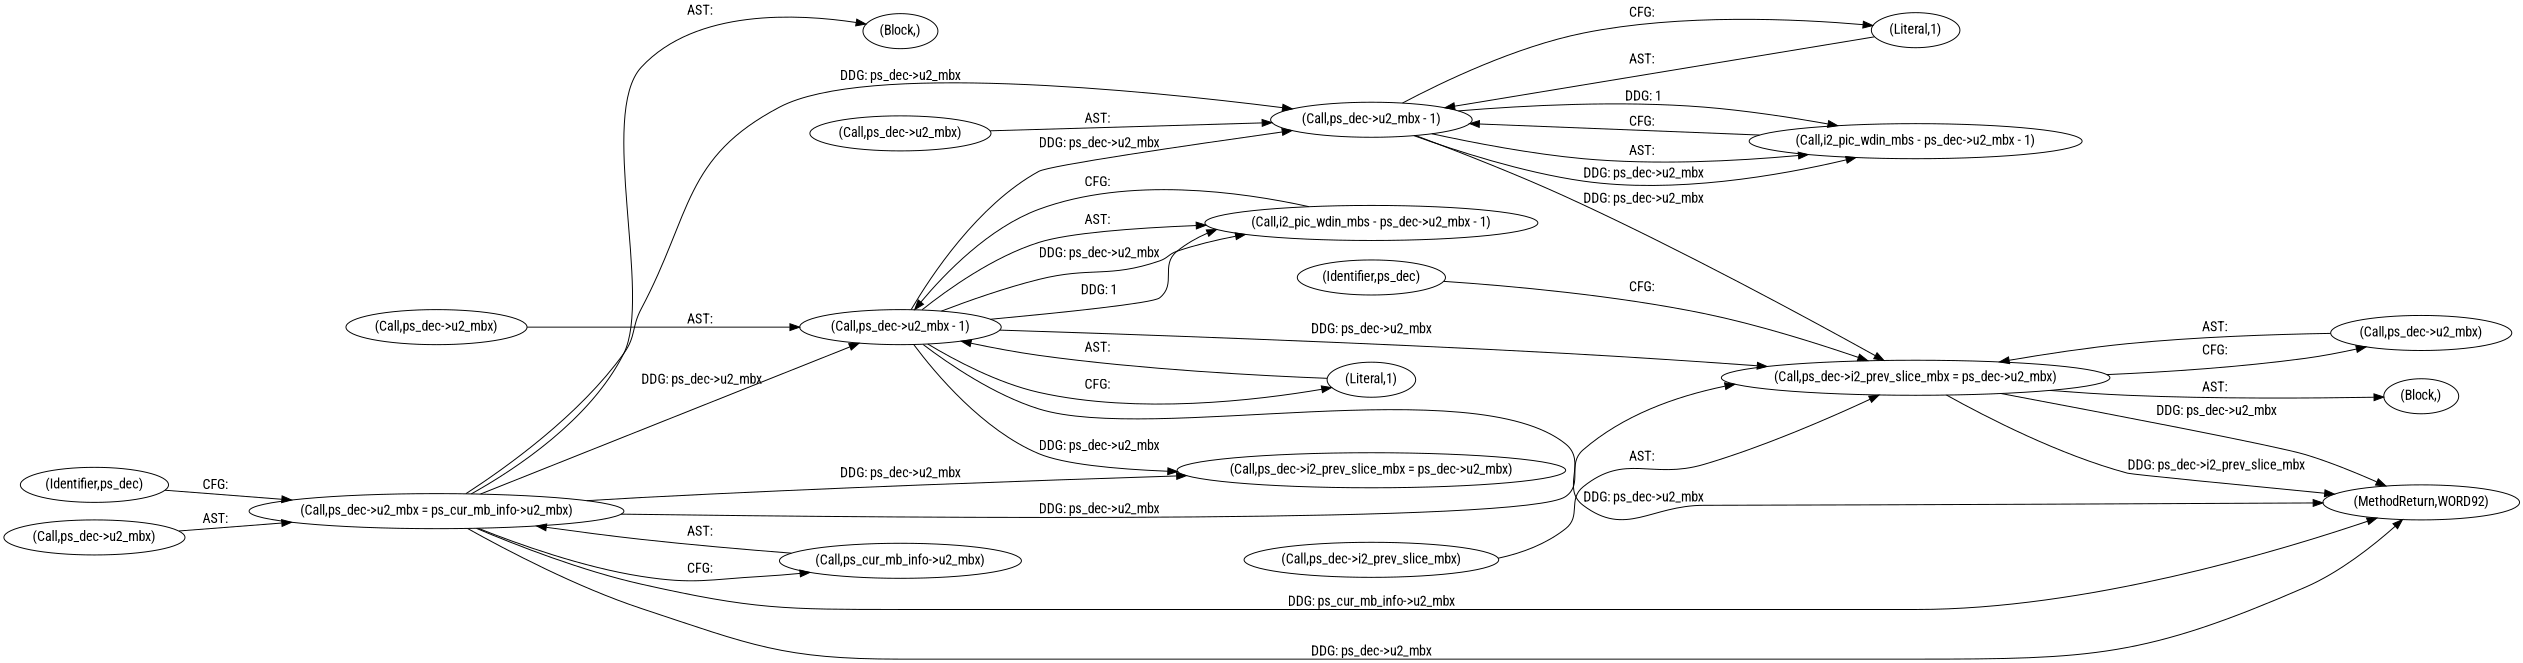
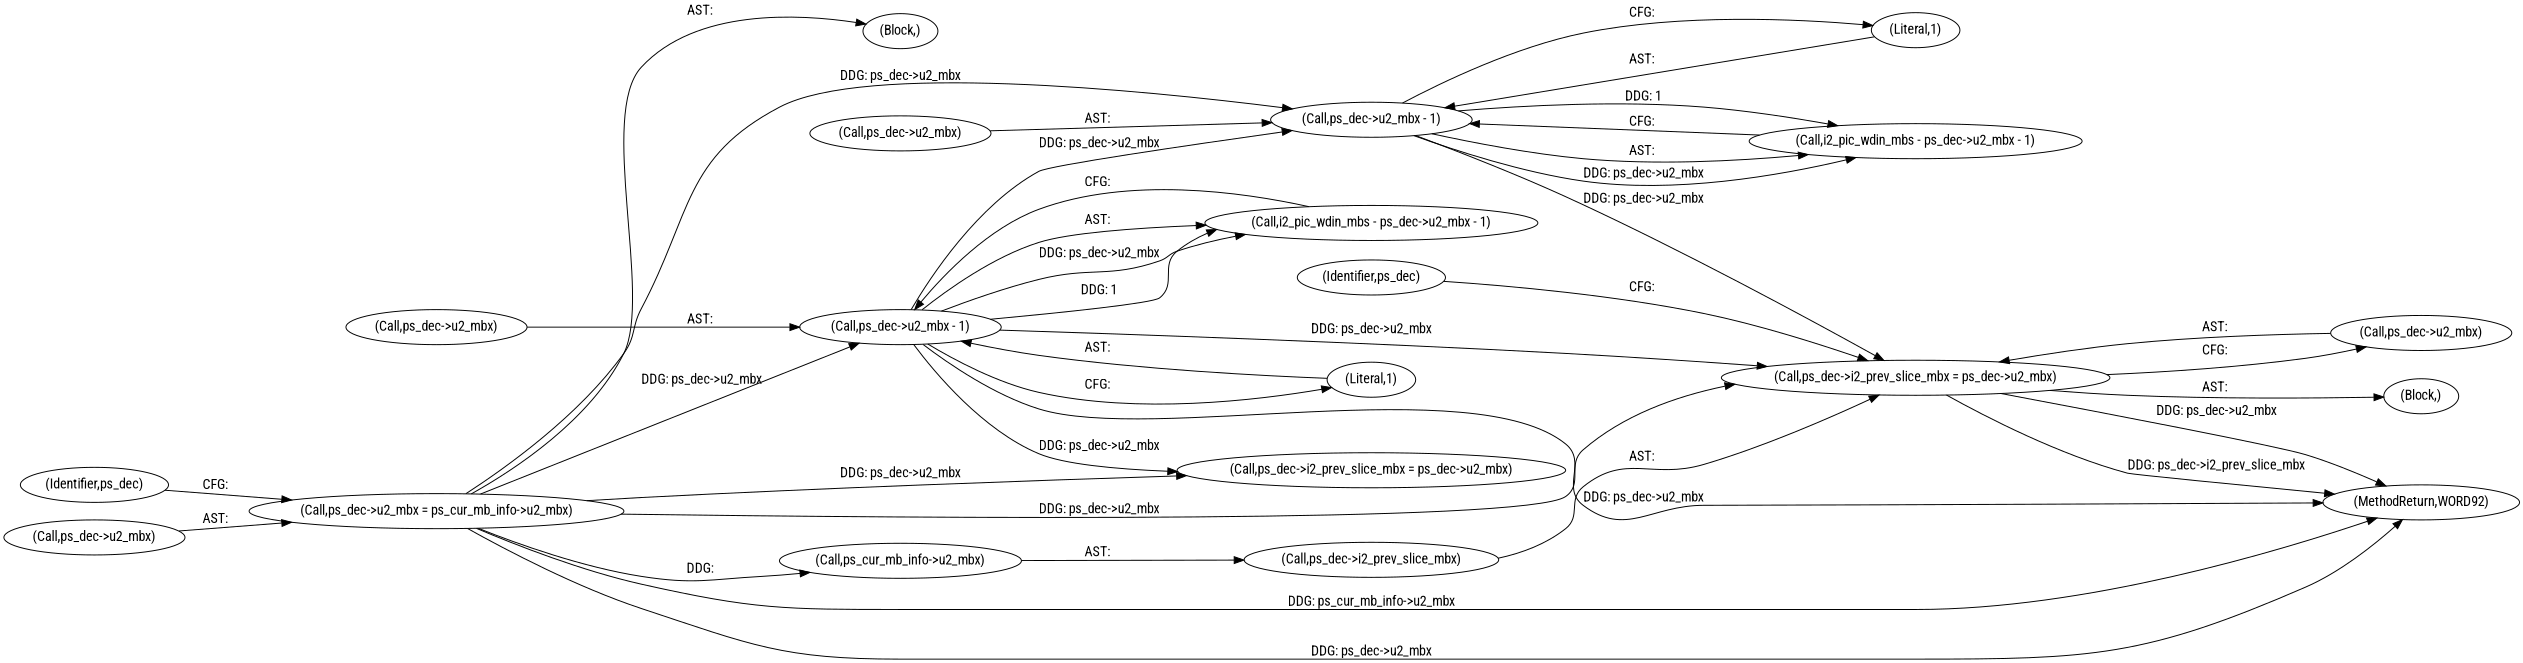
(669, 542) -> (1128, 560)
(702, 569) -> (702, 569)
